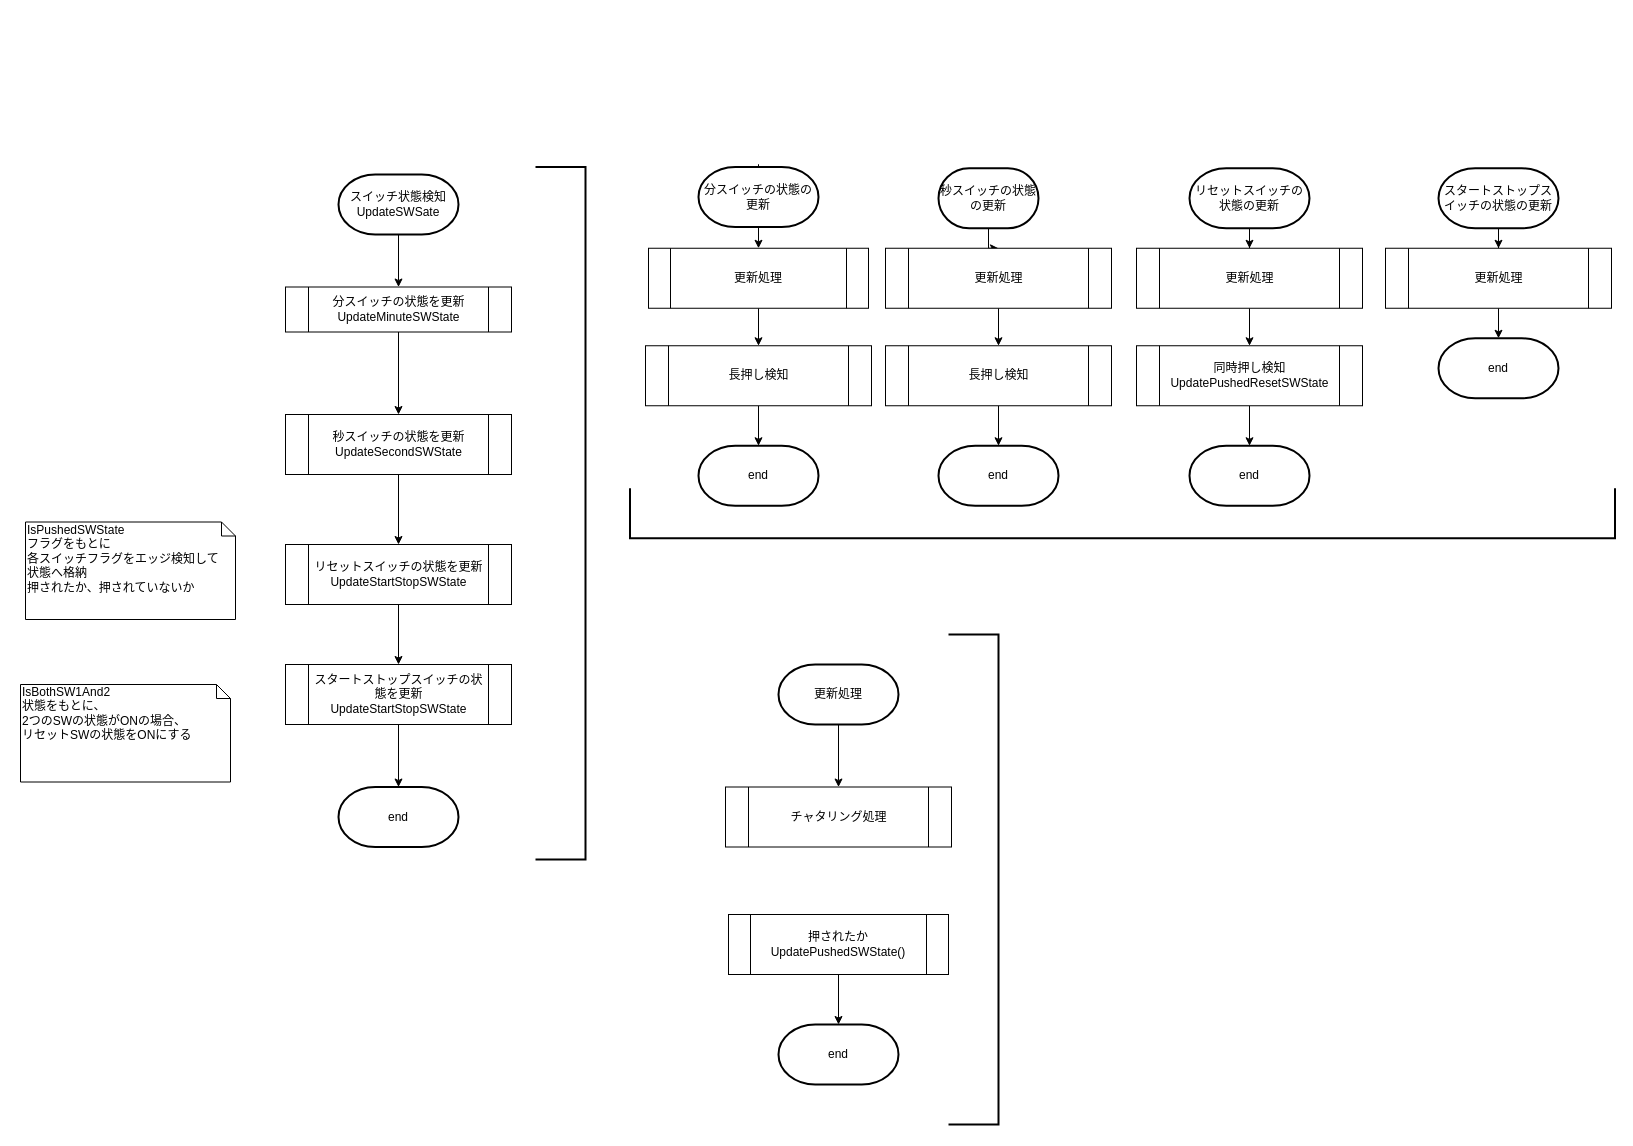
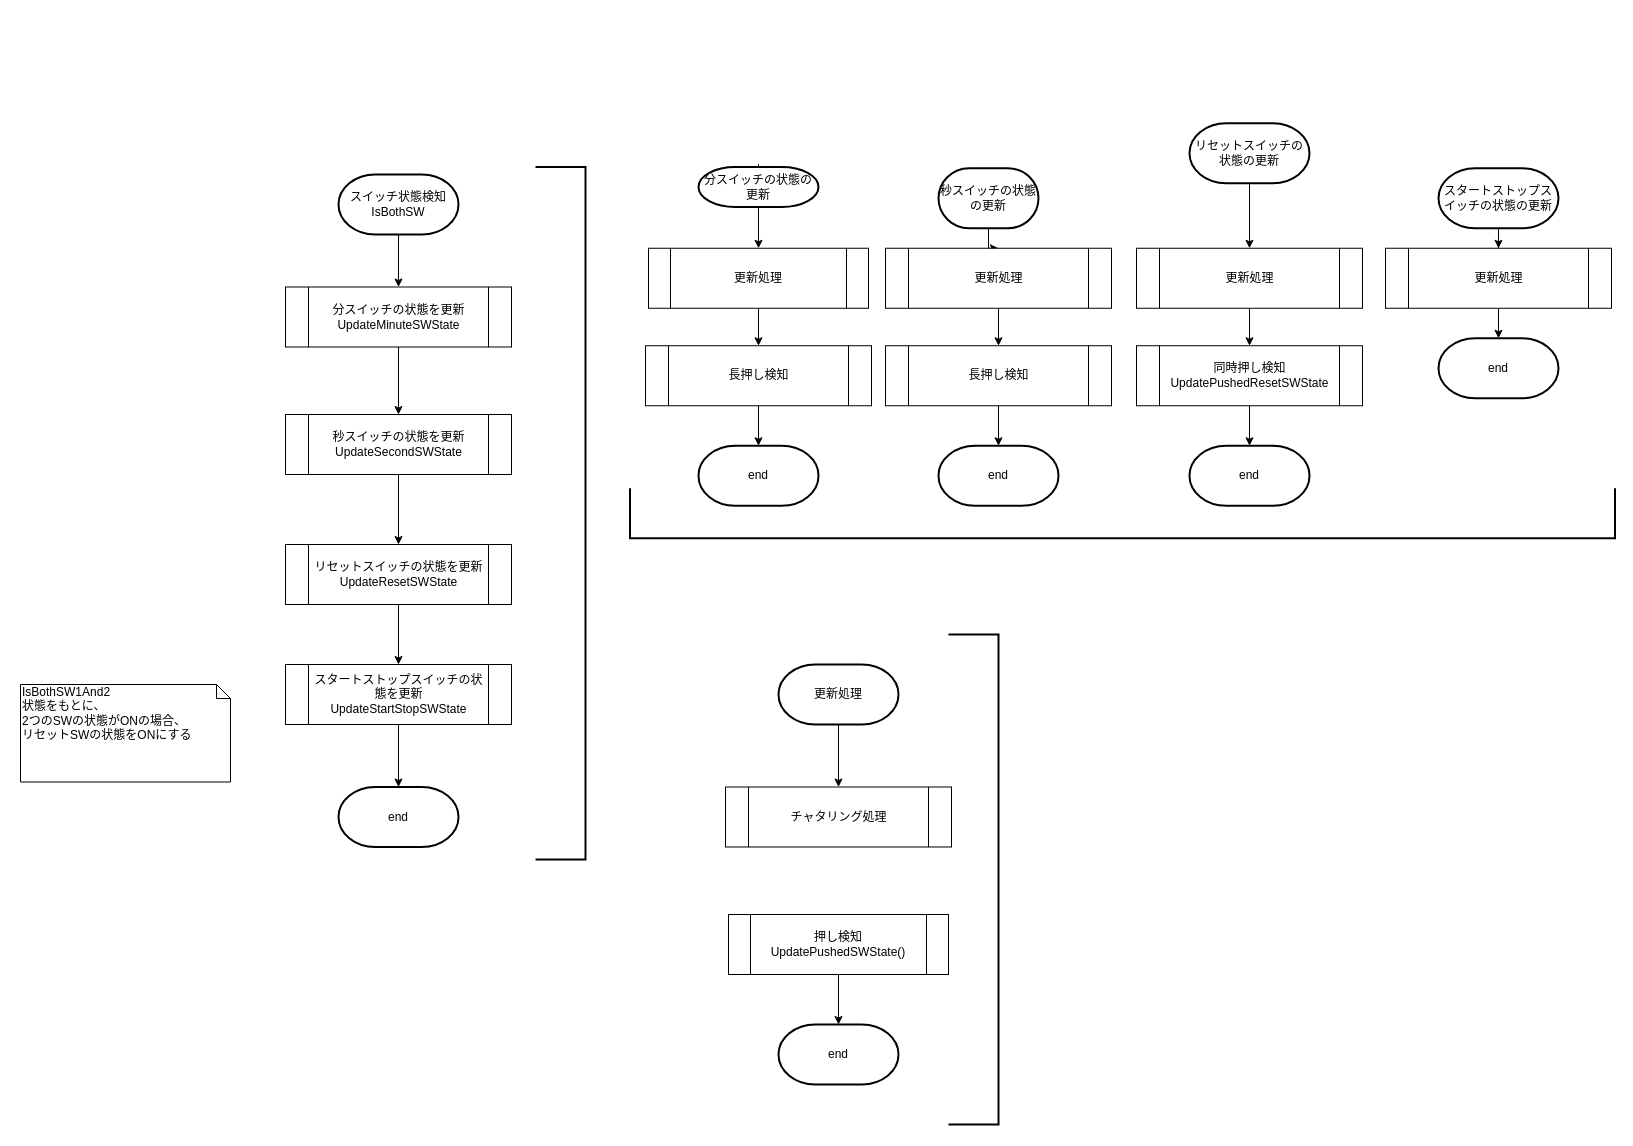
(759, 197) -> (759, 187)
(1250, 198) -> (1250, 153)
(399, 205) -> (399, 205)
(399, 310) -> (399, 317)
(131, 571) -> none
(399, 575) -> (399, 575)
(839, 945) -> (839, 945)
